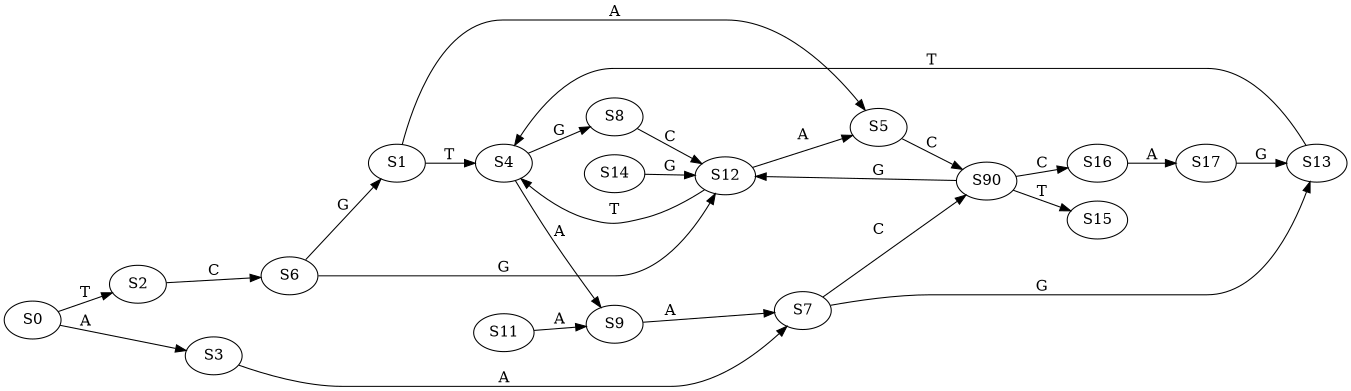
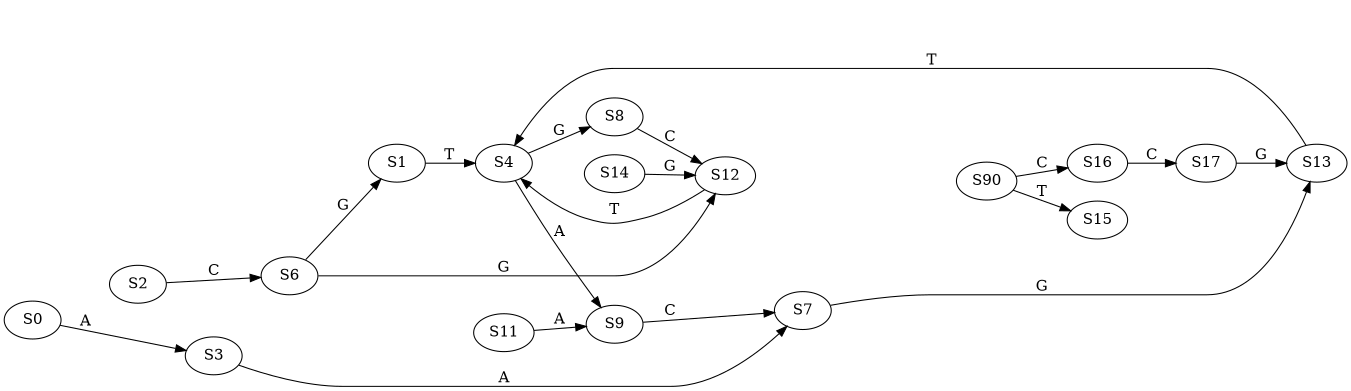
(879, 127) -> none
(1152, 155) -> (1152, 155)
(861, 179) -> none
(890, 249) -> none
(80, 304) -> none
(670, 311) -> (670, 311)
